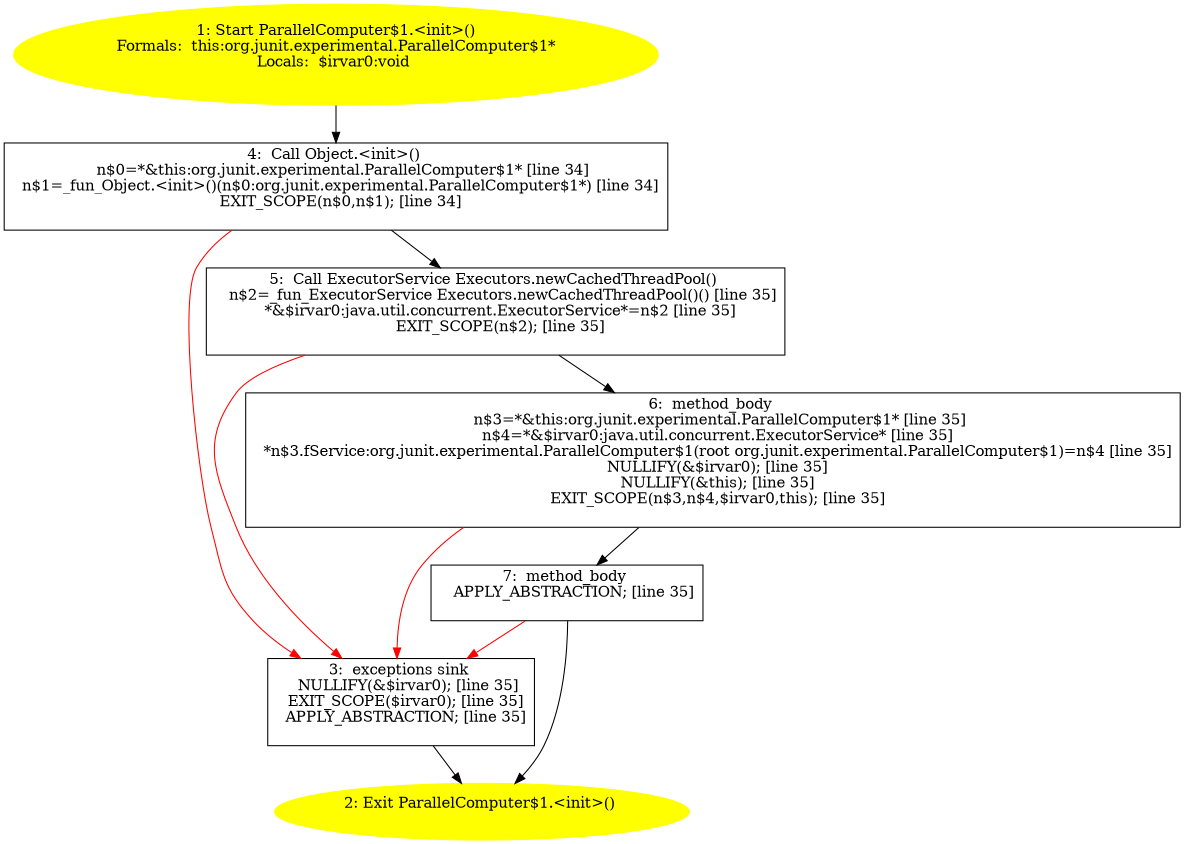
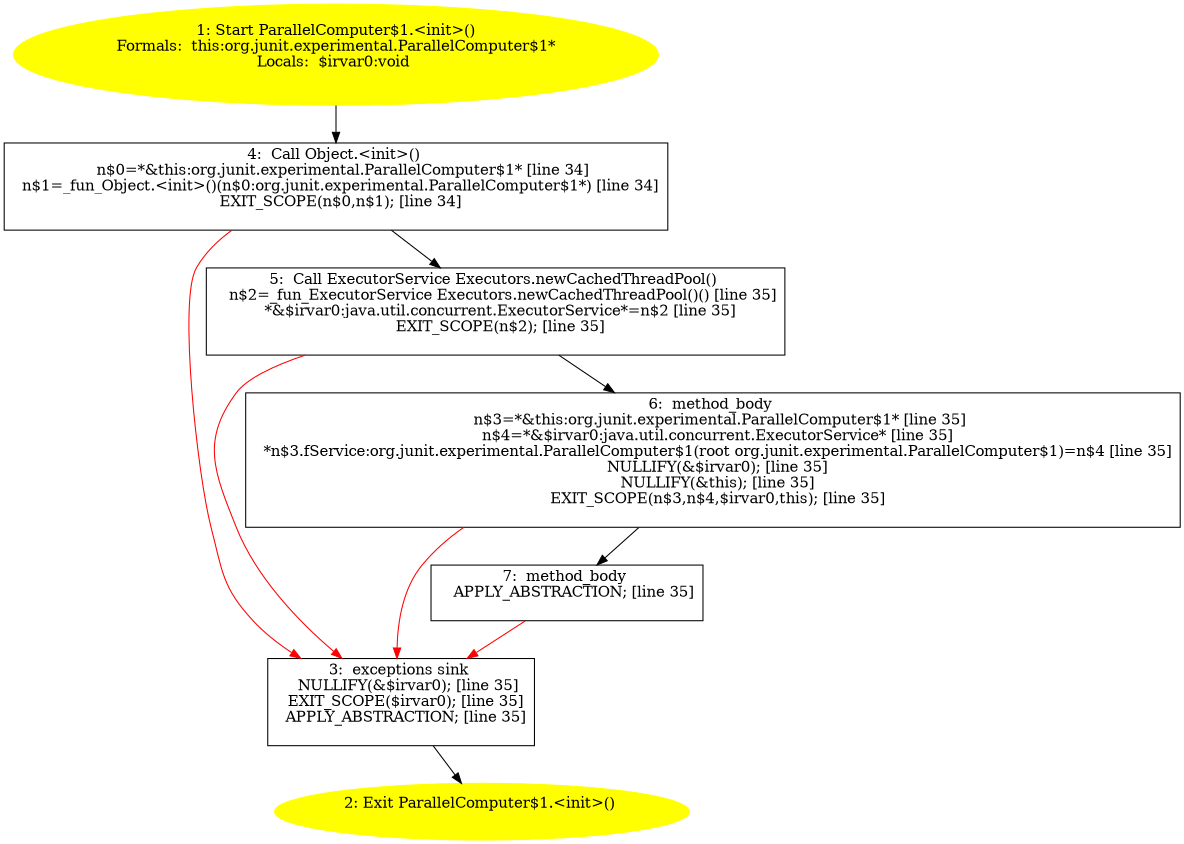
(559, 703) -> none
